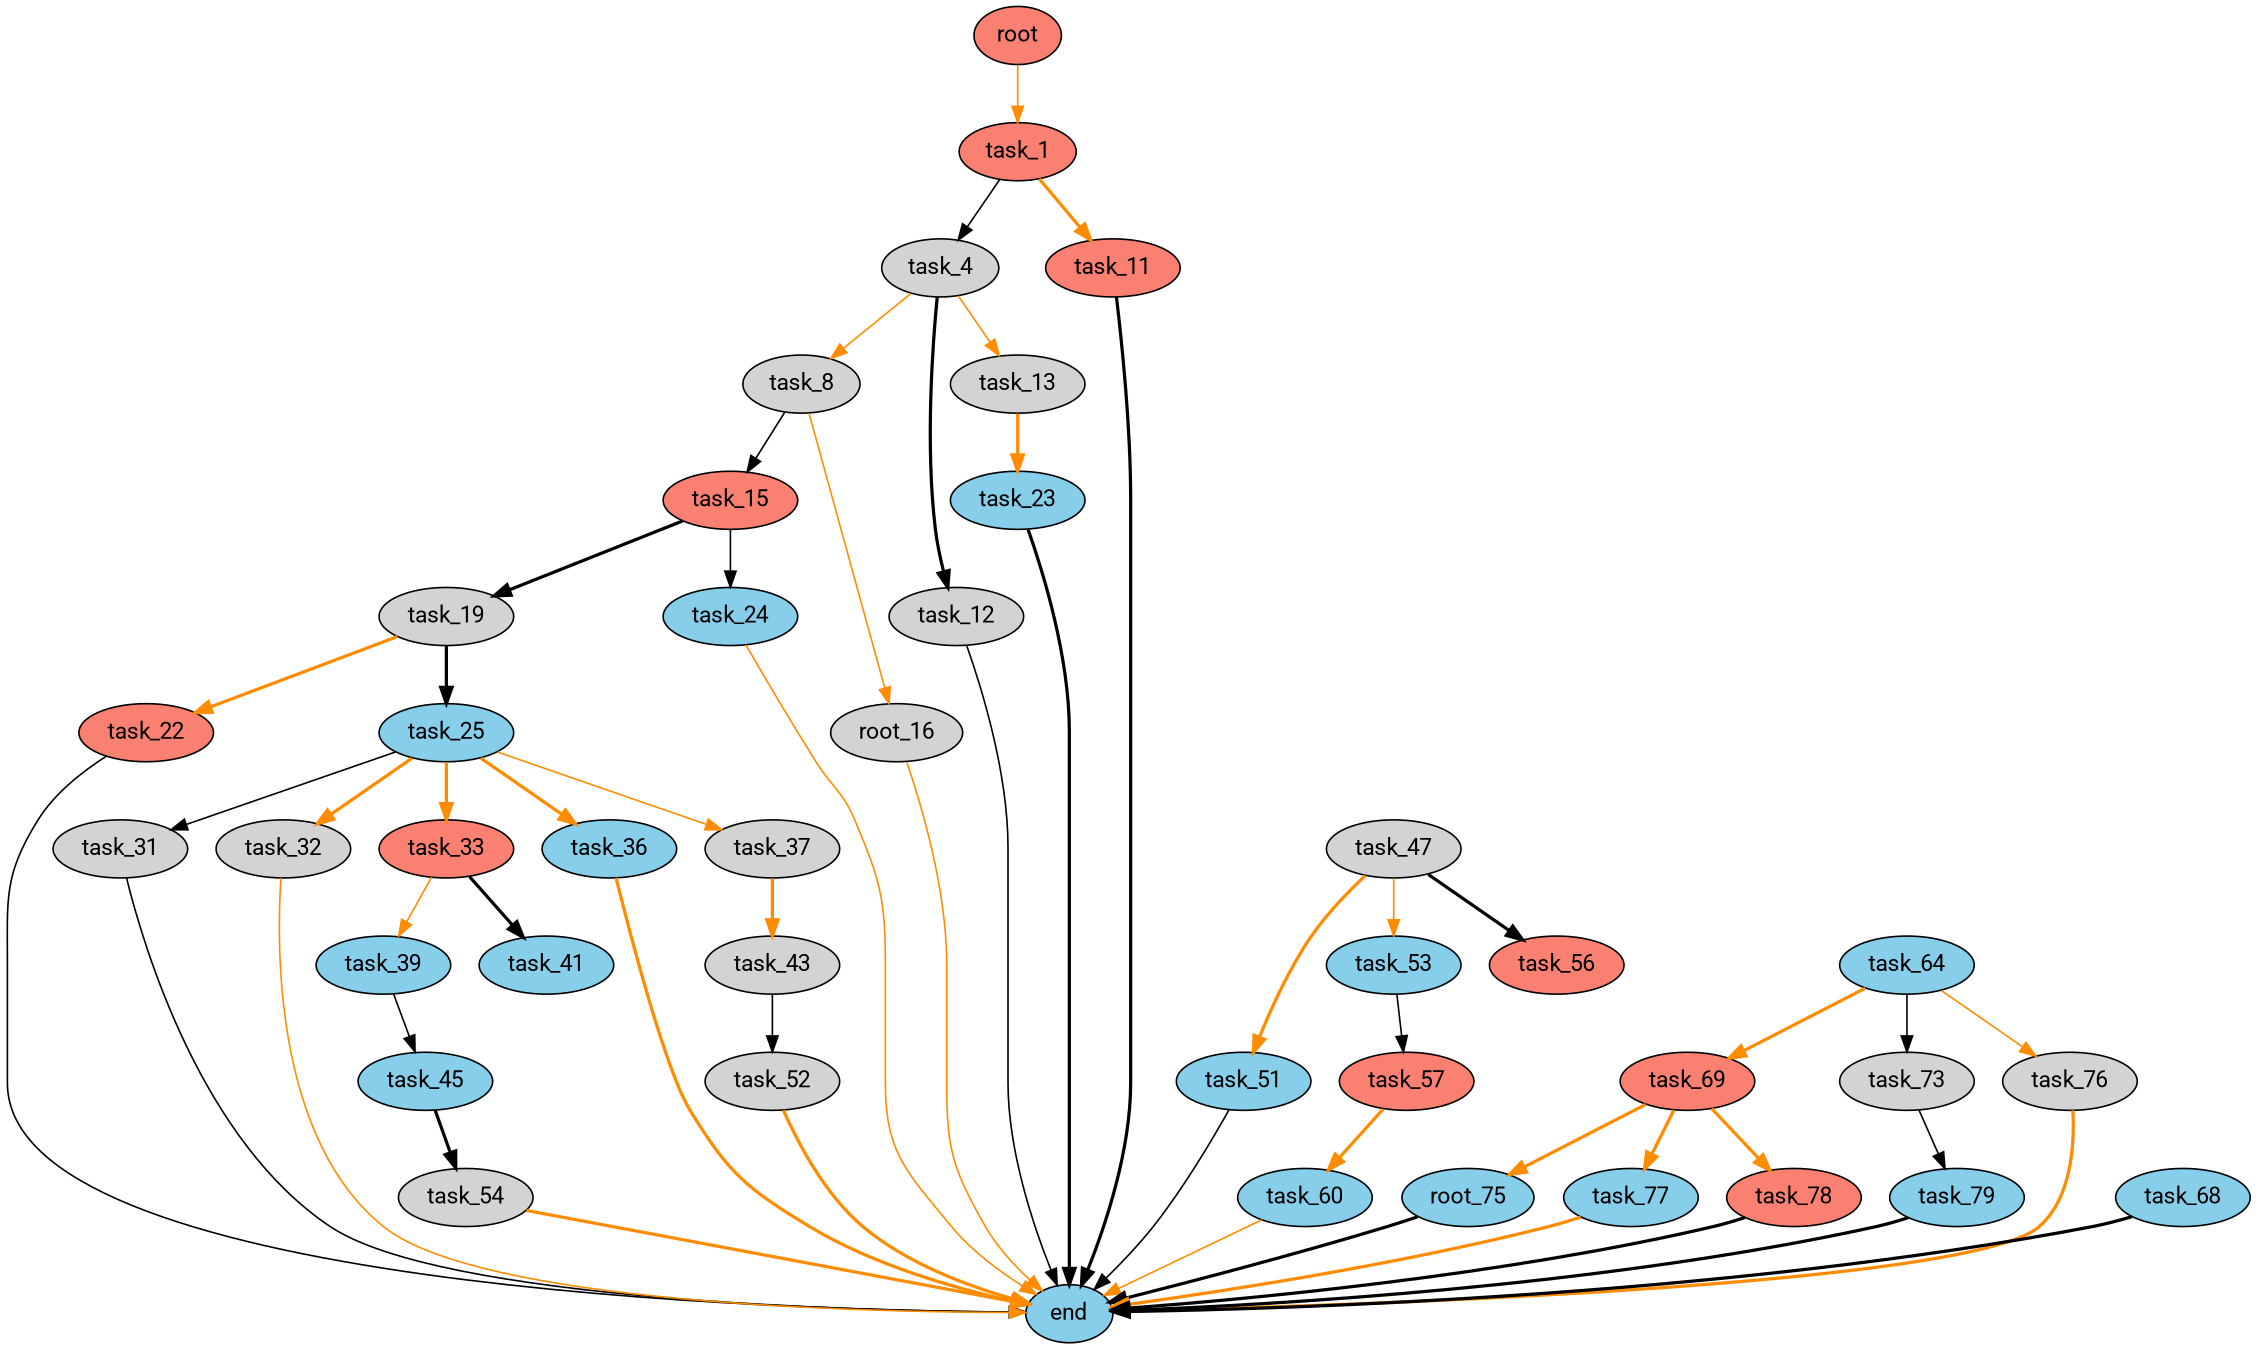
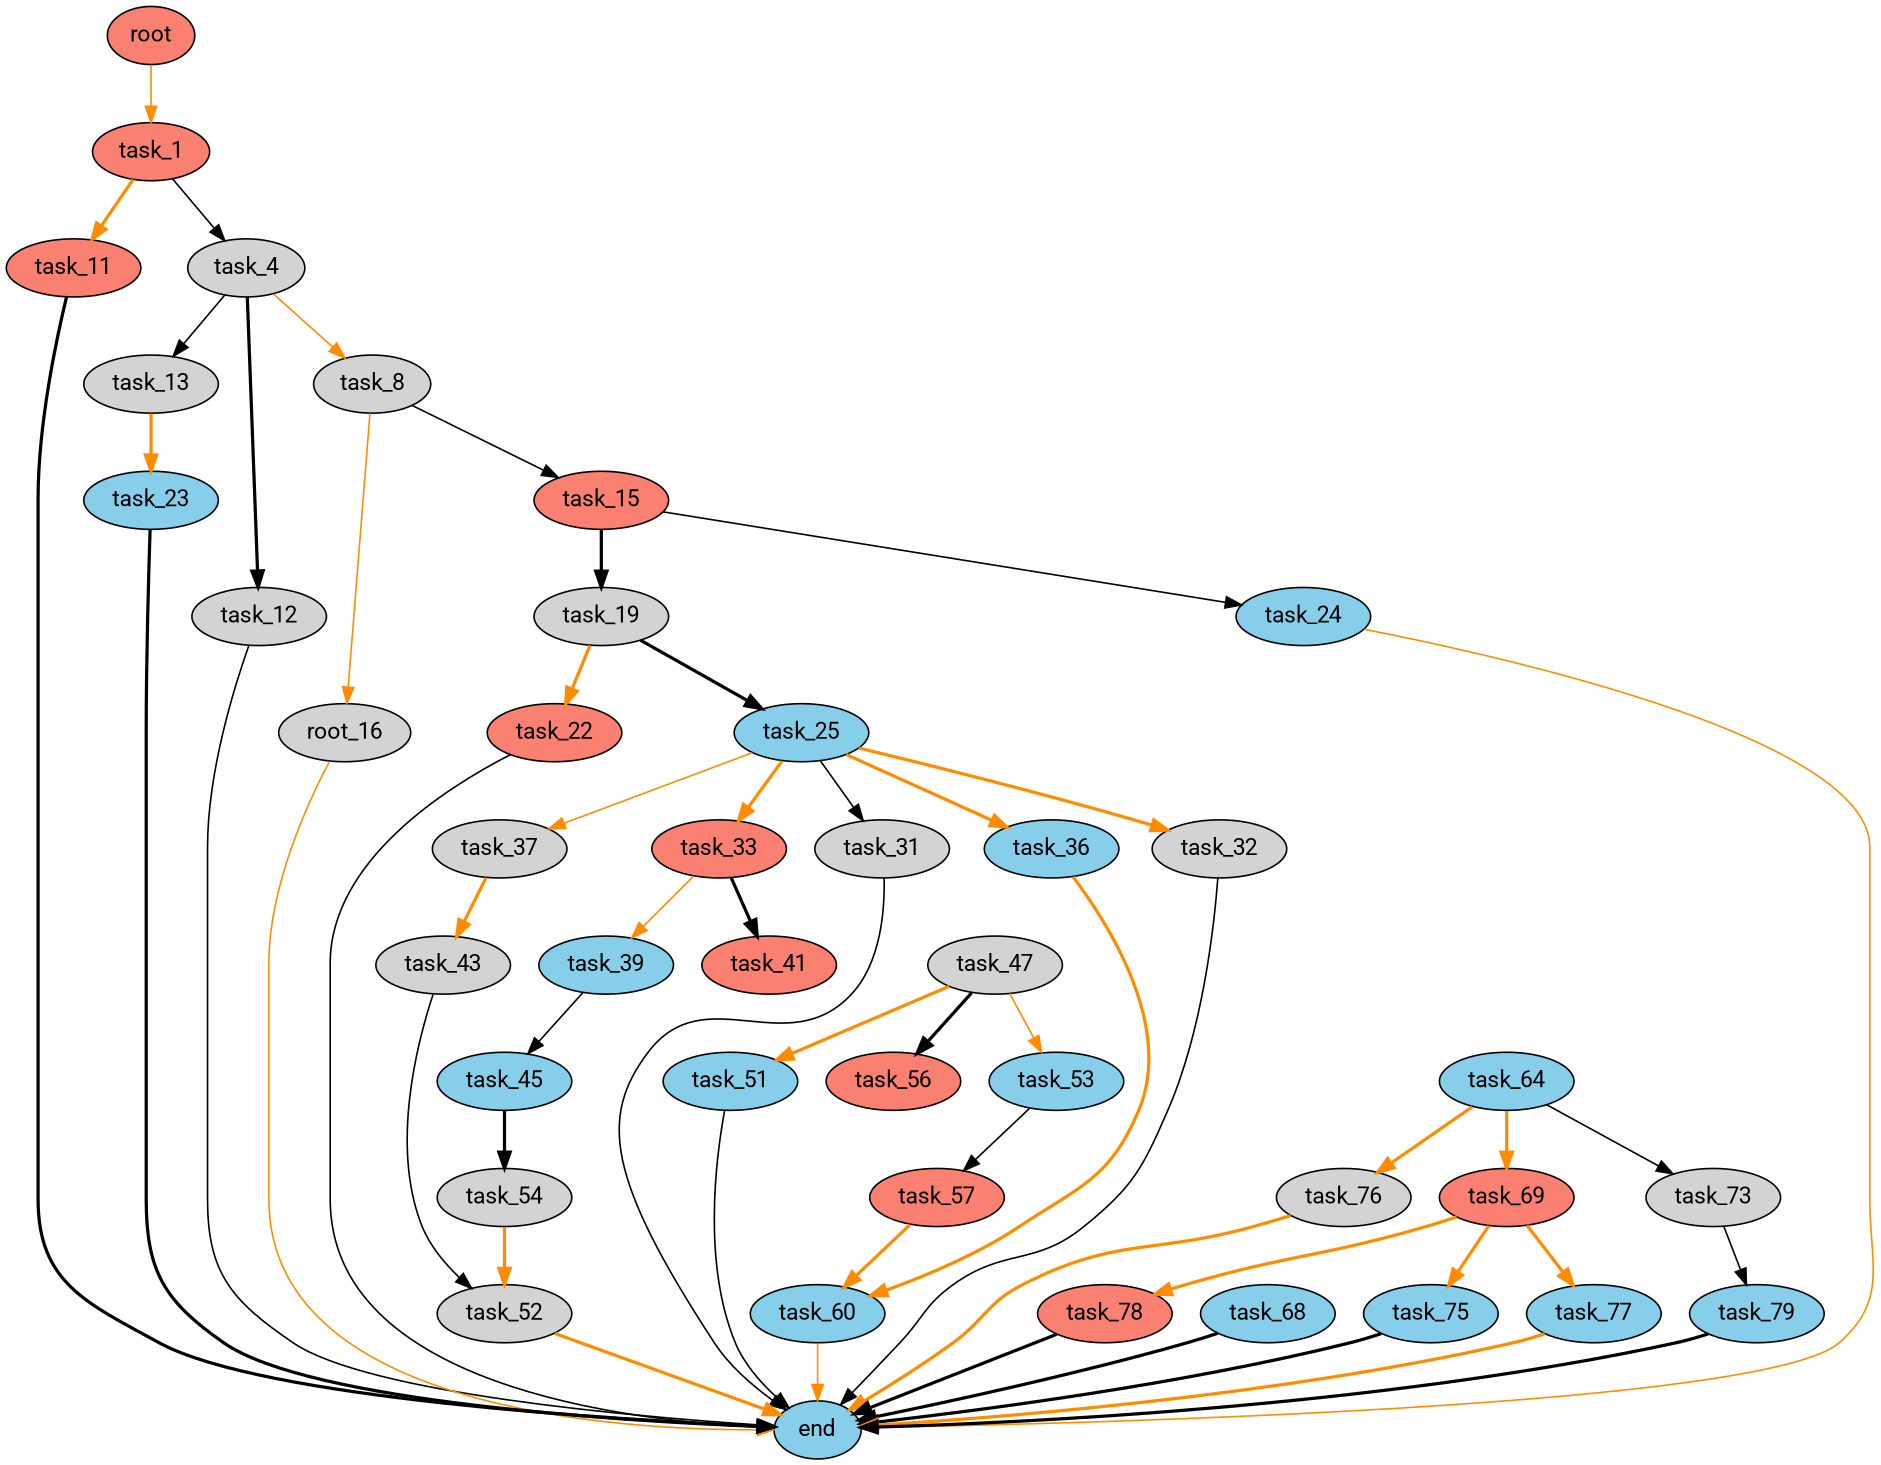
(974, 319) -> (204, 319)
(546, 965) -> (769, 965)
(1982, 1019) -> (1432, 1135)
(731, 1168) -> (1124, 1140)
(1468, 1198) -> (1431, 1314)
(769, 1256) -> (505, 1248)
(456, 1259) -> (1118, 1196)
